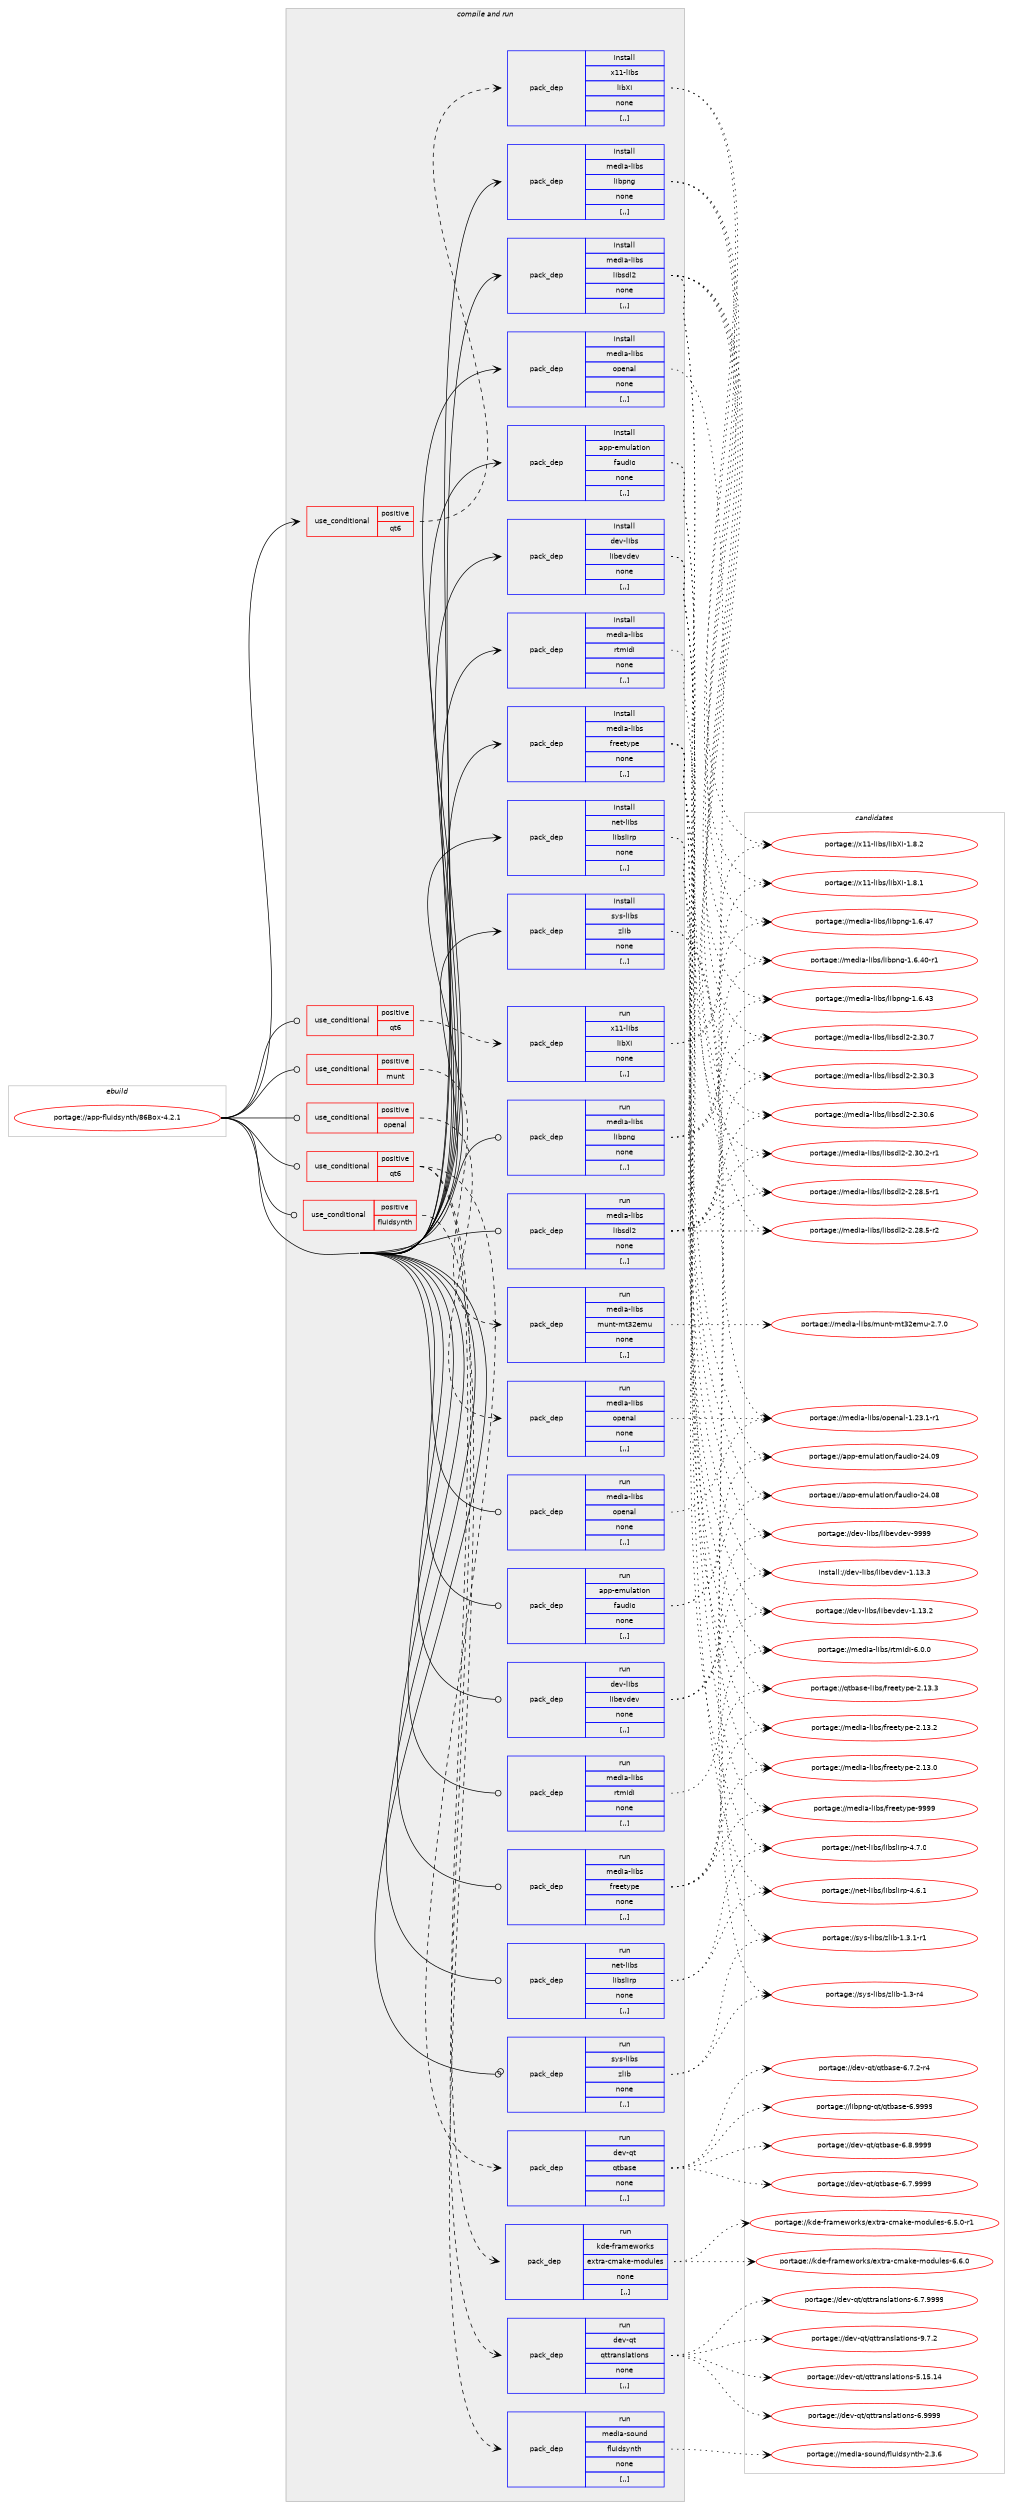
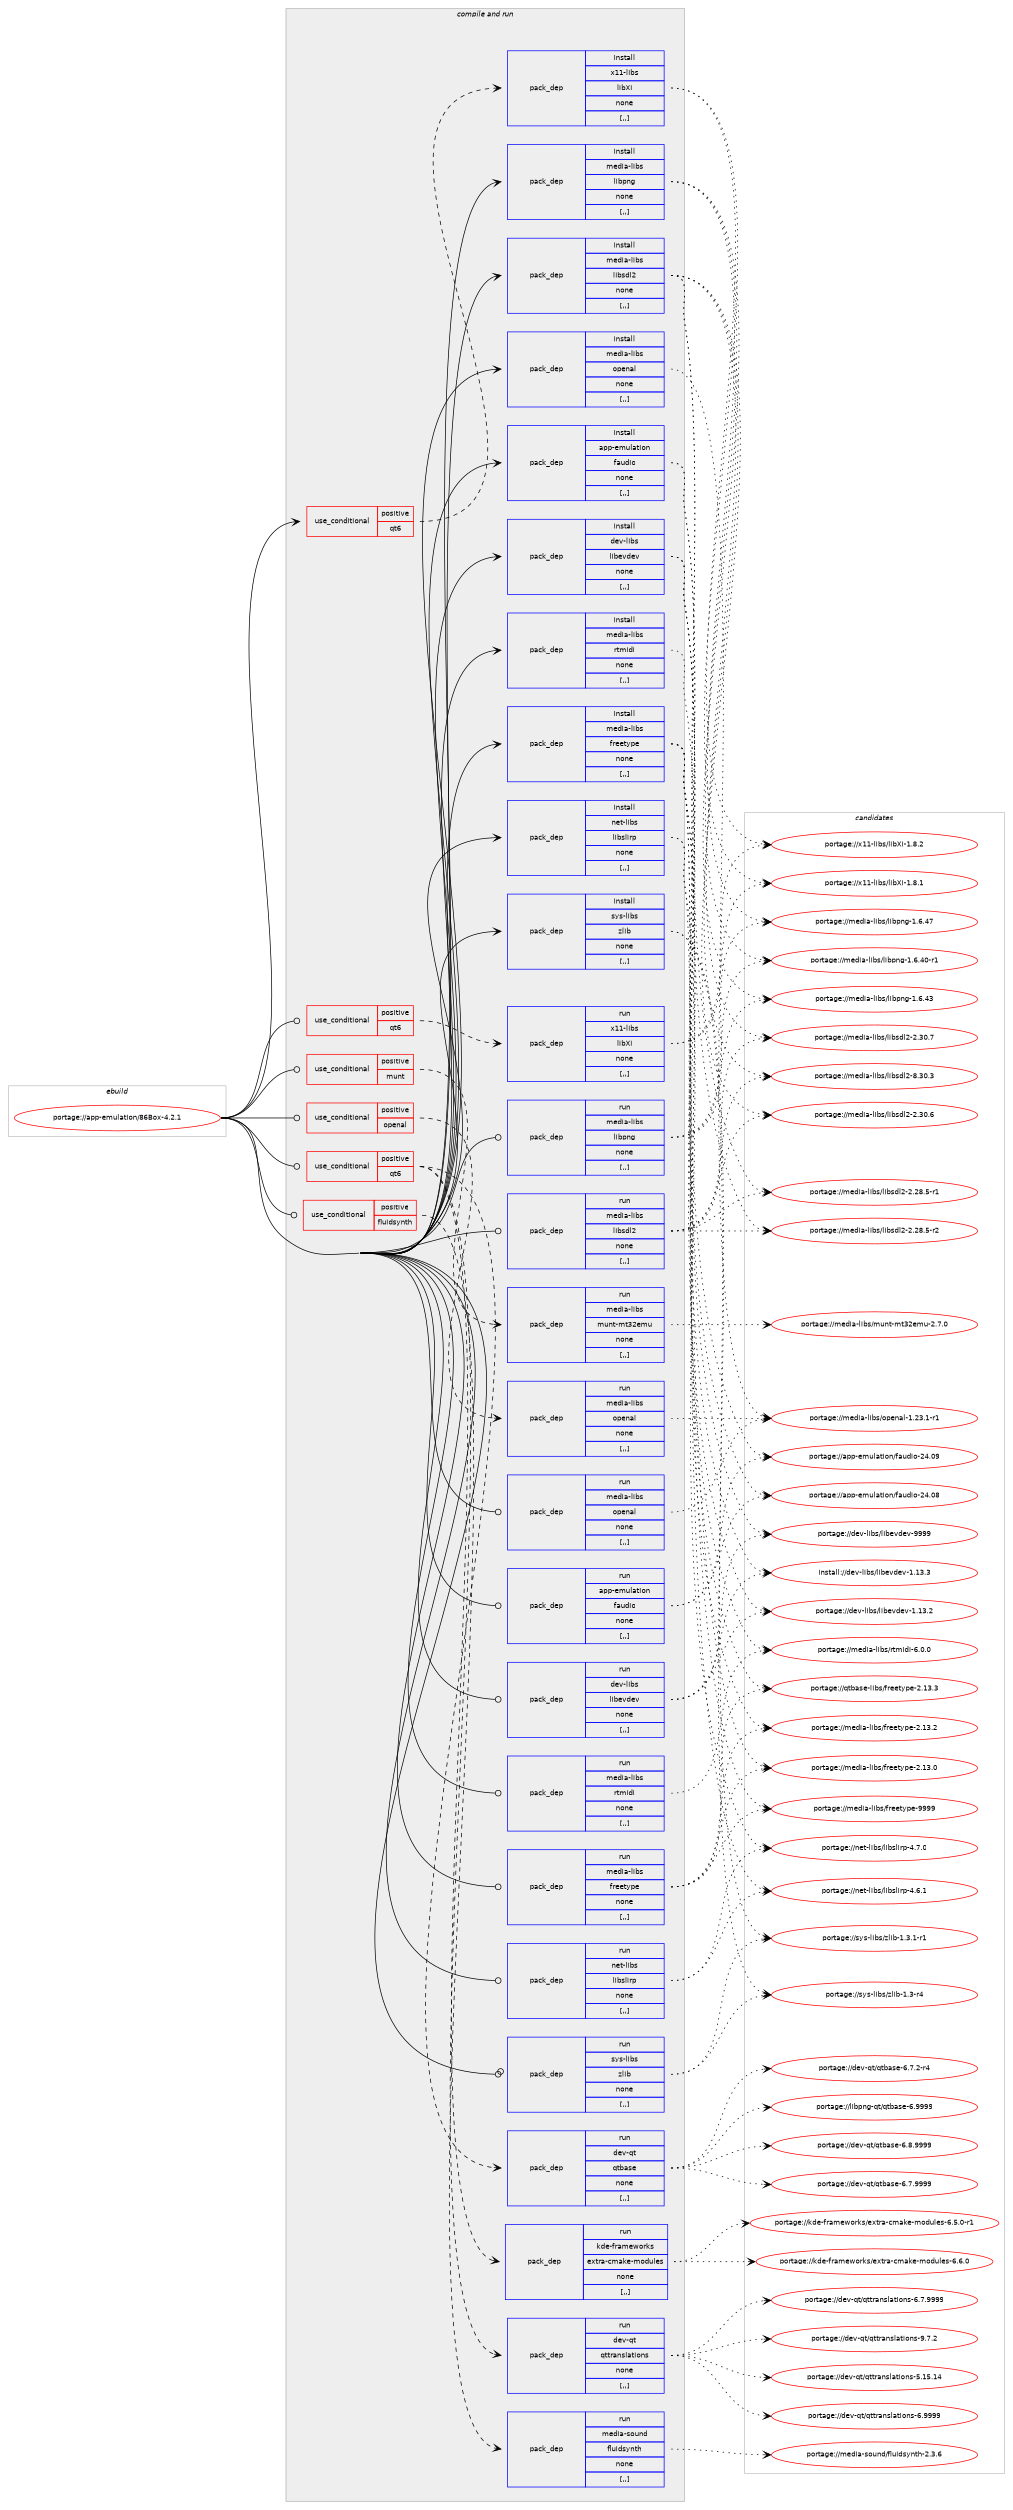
(875, 1076) -> (875, 1076)
(117, 1118) -> (117, 1118)
(875, 1154) -> none
